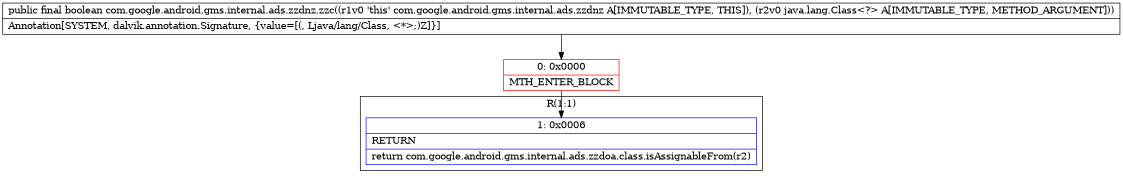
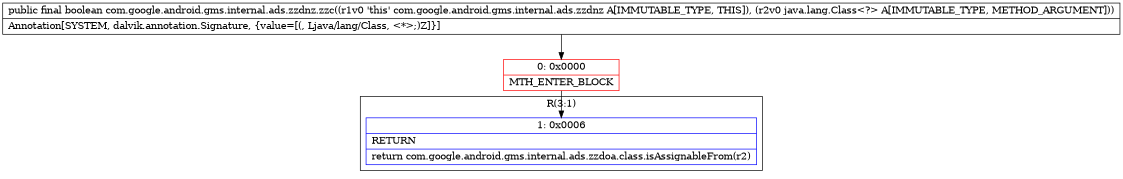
(561, 104) -> (561, 104)
